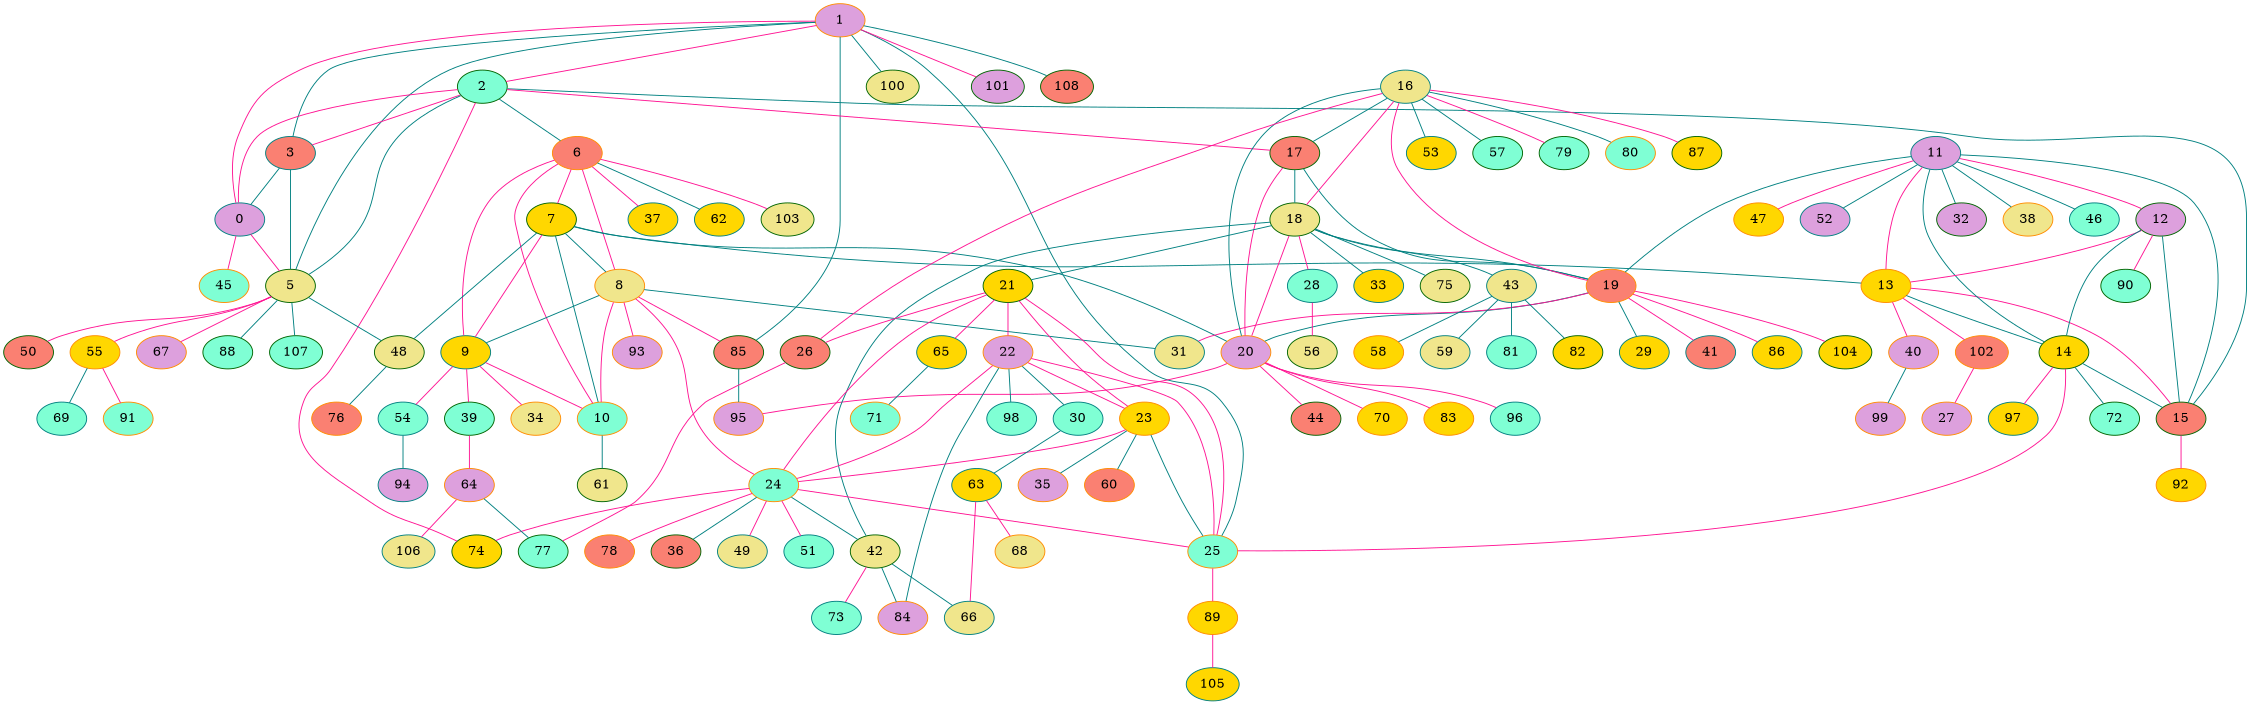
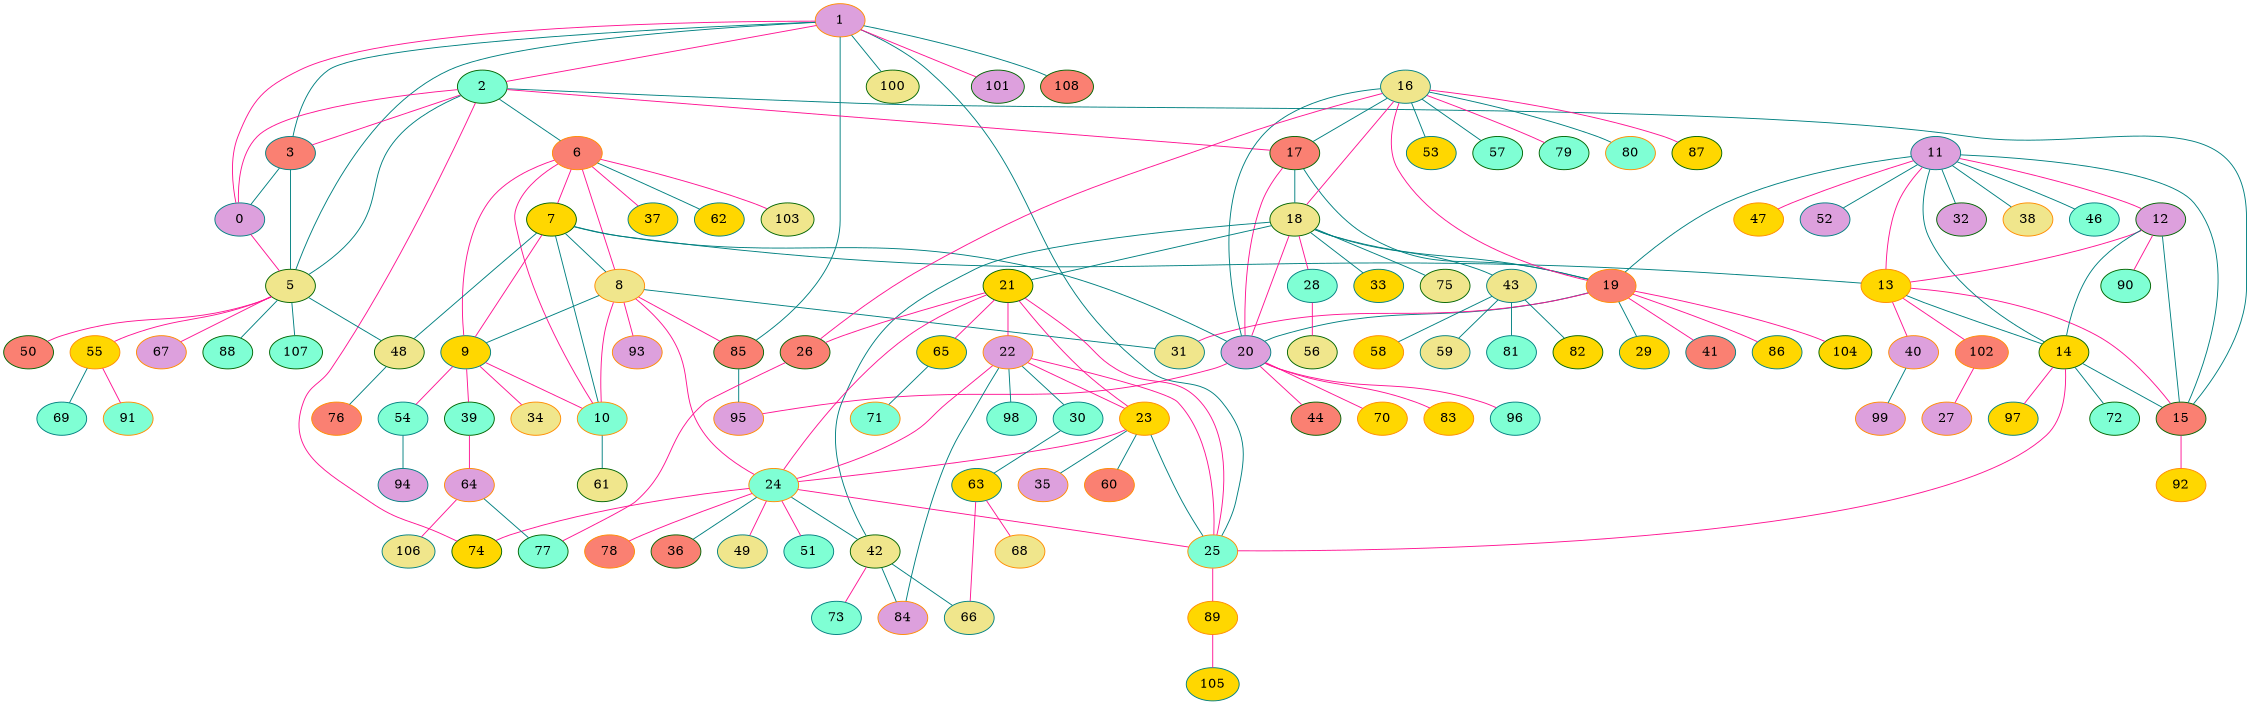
(224, 286) -> none
(1246, 352) -> (1246, 352)
